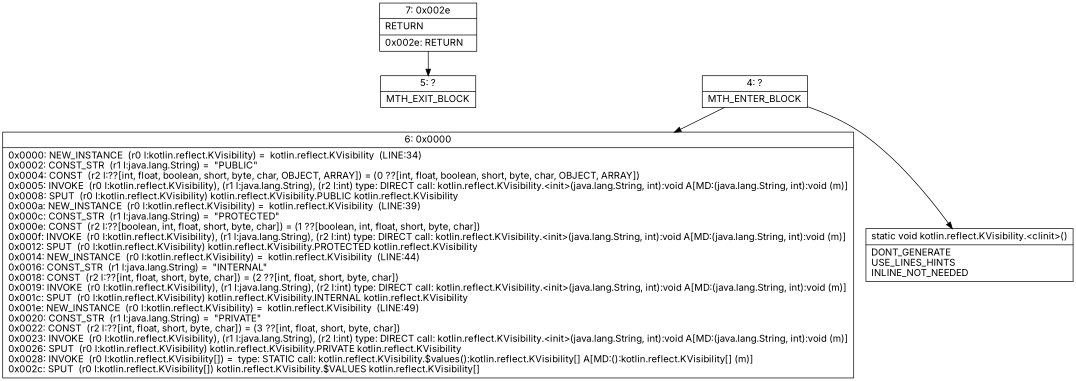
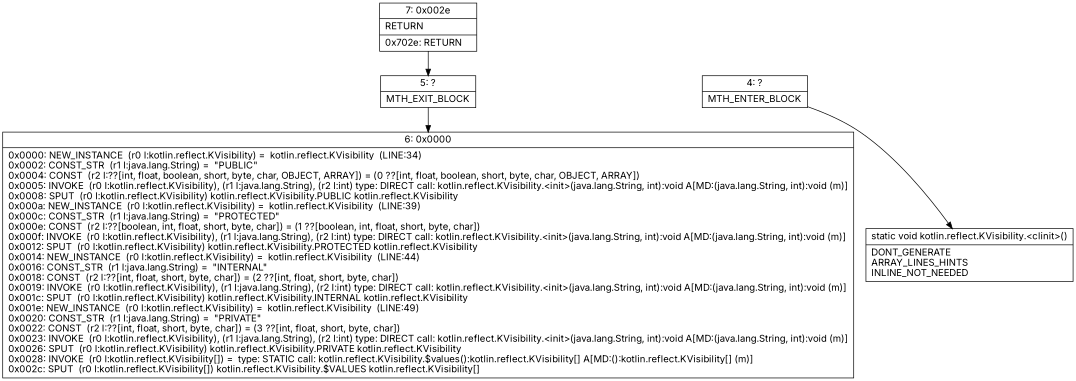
(428, 43) -> (428, 43)
(703, 118) -> (428, 116)
(913, 263) -> (920, 263)
